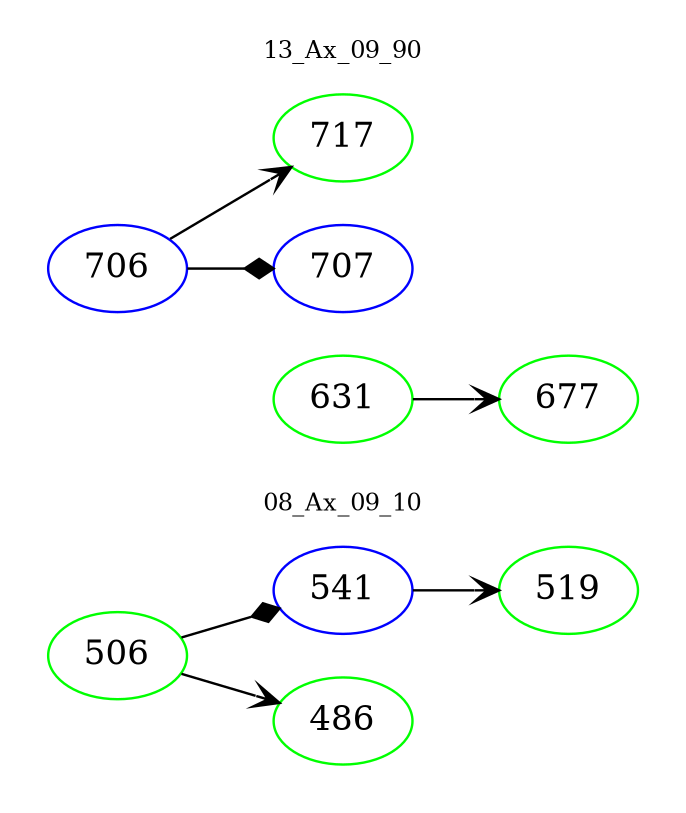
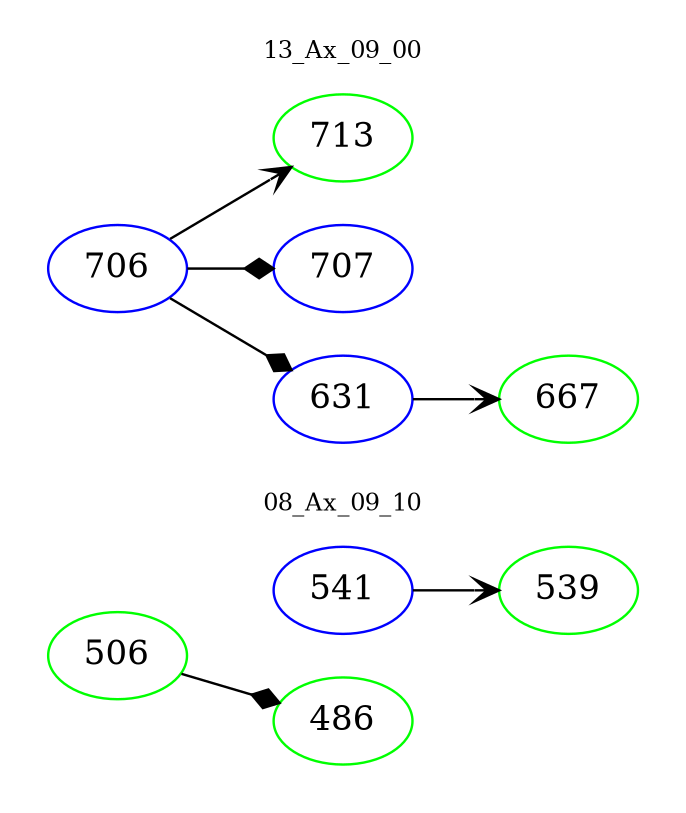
(343, 52) -> (343, 52)
(343, 138) -> (343, 138)
none -> (218, 327)
(343, 399) -> (343, 399)
(569, 399) -> (569, 399)
(569, 590) -> (569, 590)
(216, 627) -> none
(219, 685) -> (219, 685)
